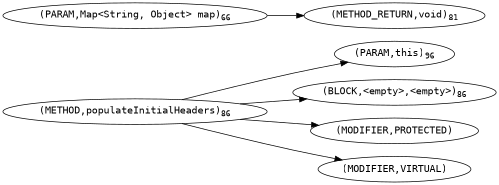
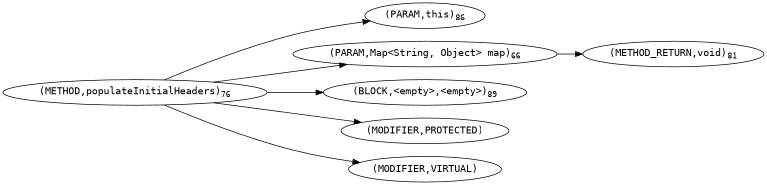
(430, 53) -> (461, 15)
none -> (277, 74)
(462, 91) -> (493, 91)
(226, 111) -> (226, 91)
